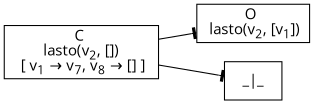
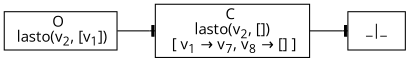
(175, 36) -> (133, 31)
